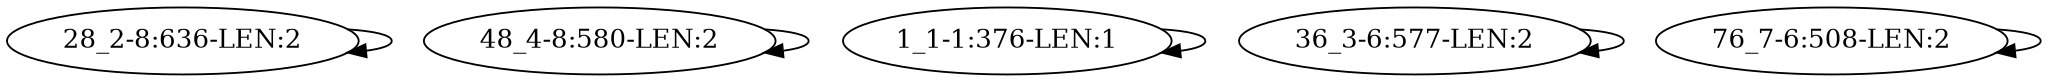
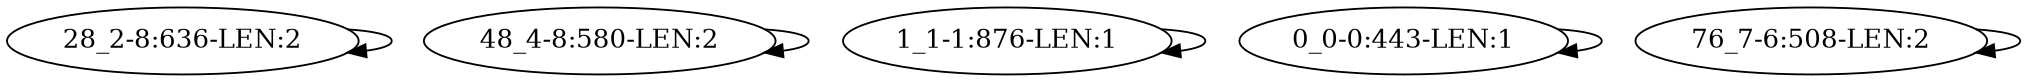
(1007, 41) -> (1007, 41)
none -> (1404, 41)
(1415, 41) -> none
